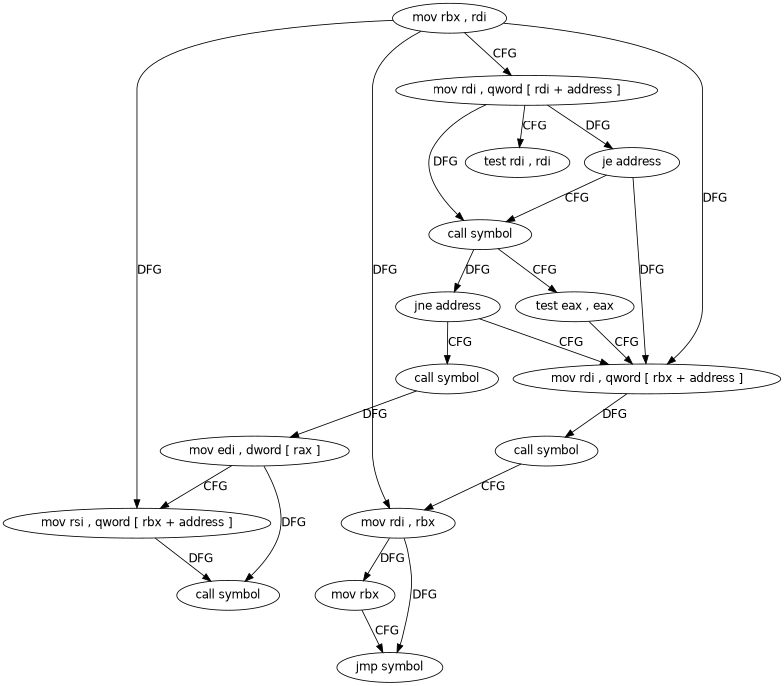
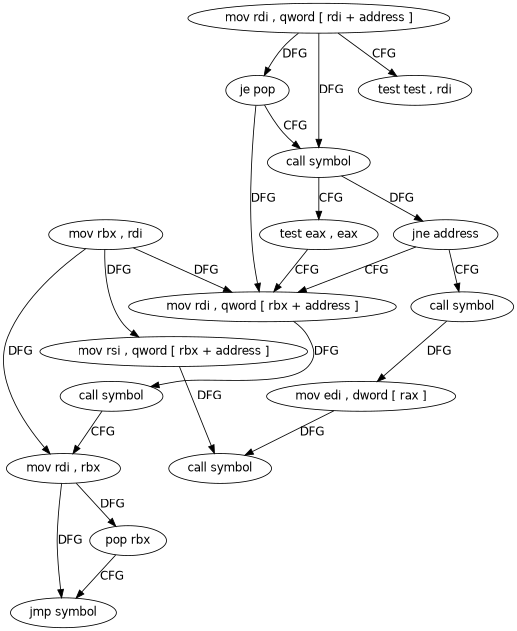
(485, 51) -> none
(518, 163) -> (415, 90)
(632, 163) -> (257, 90)
(200, 485) -> none
(355, 595) -> (128, 541)
